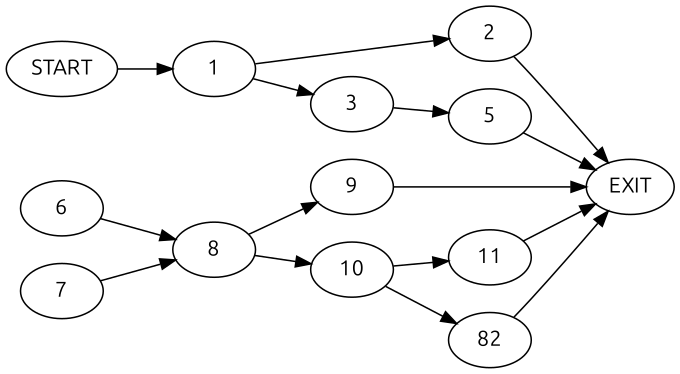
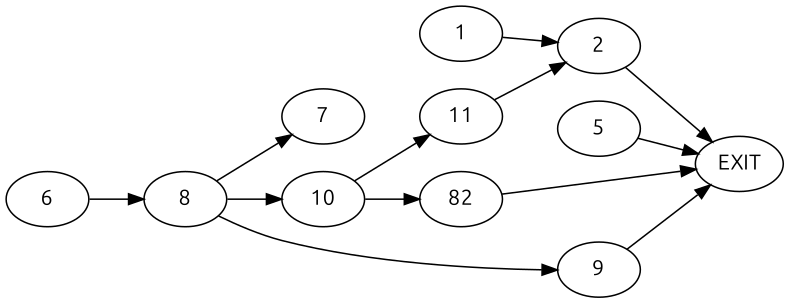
(62, 69) -> none
(352, 104) -> none
(552, 226) -> (523, 85)
(130, 273) -> (248, 162)
